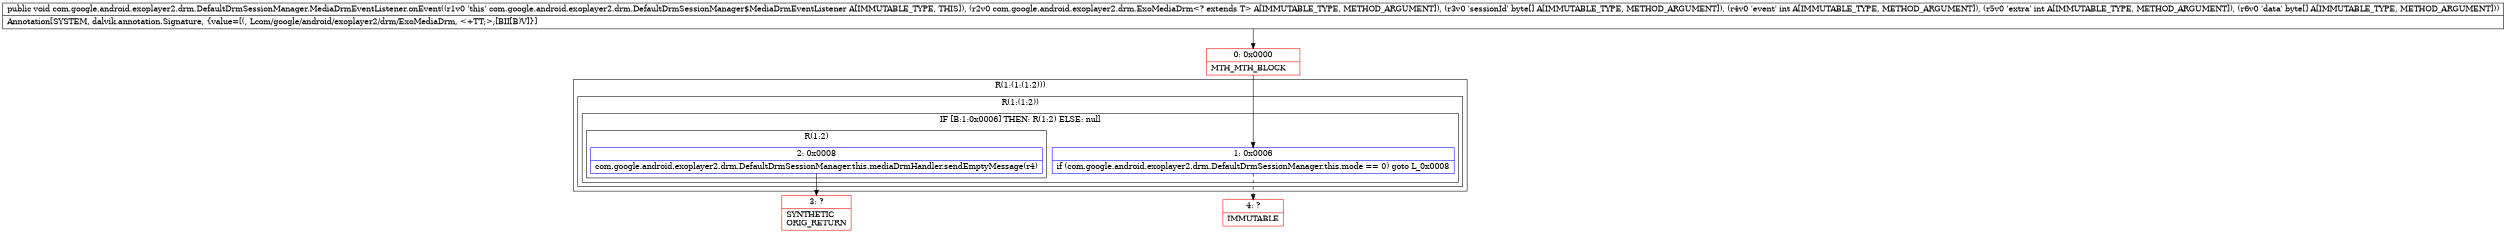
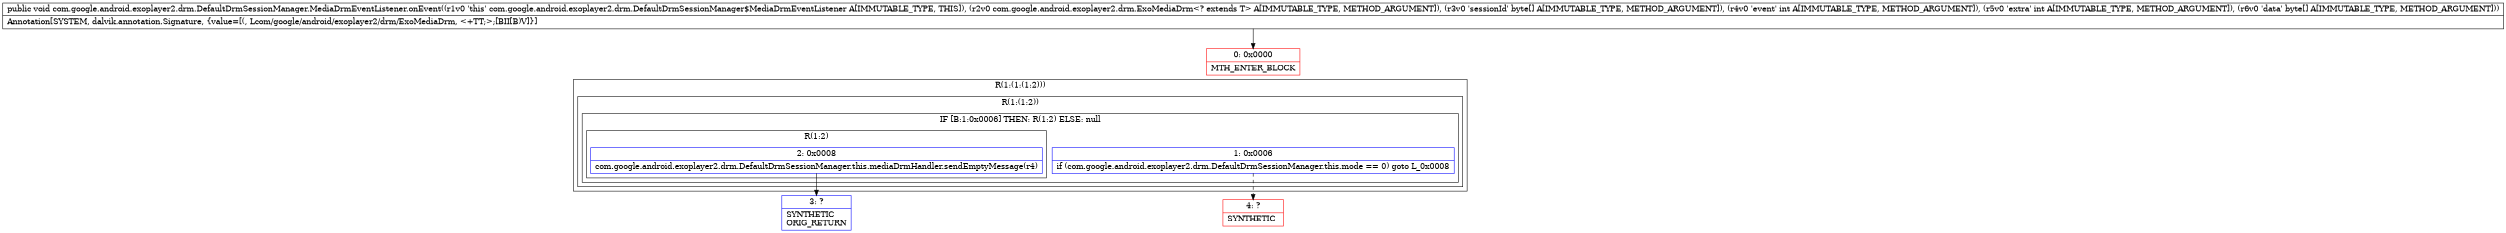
(1248, 68) -> (1253, 68)
(1253, 109) -> none
(816, 213) -> (816, 213)
(1253, 219) -> (1252, 219)
